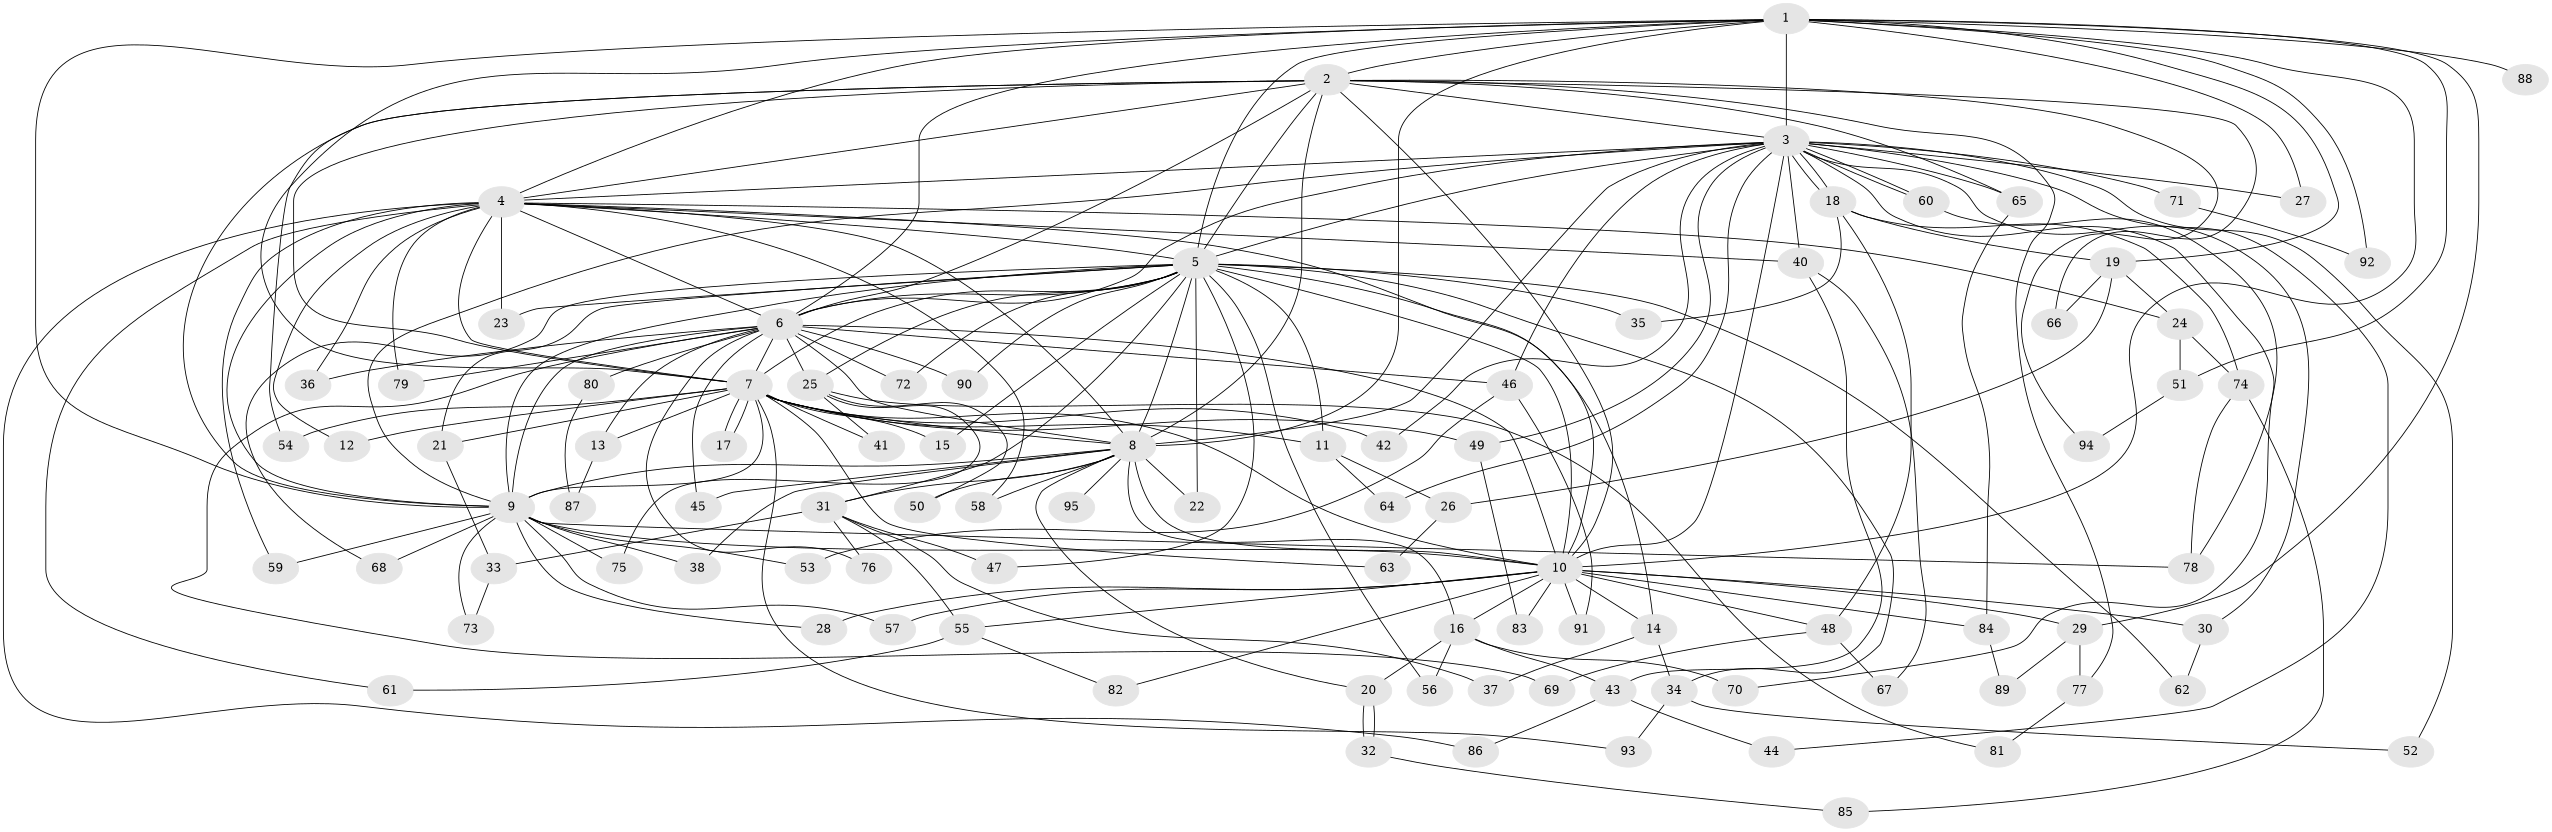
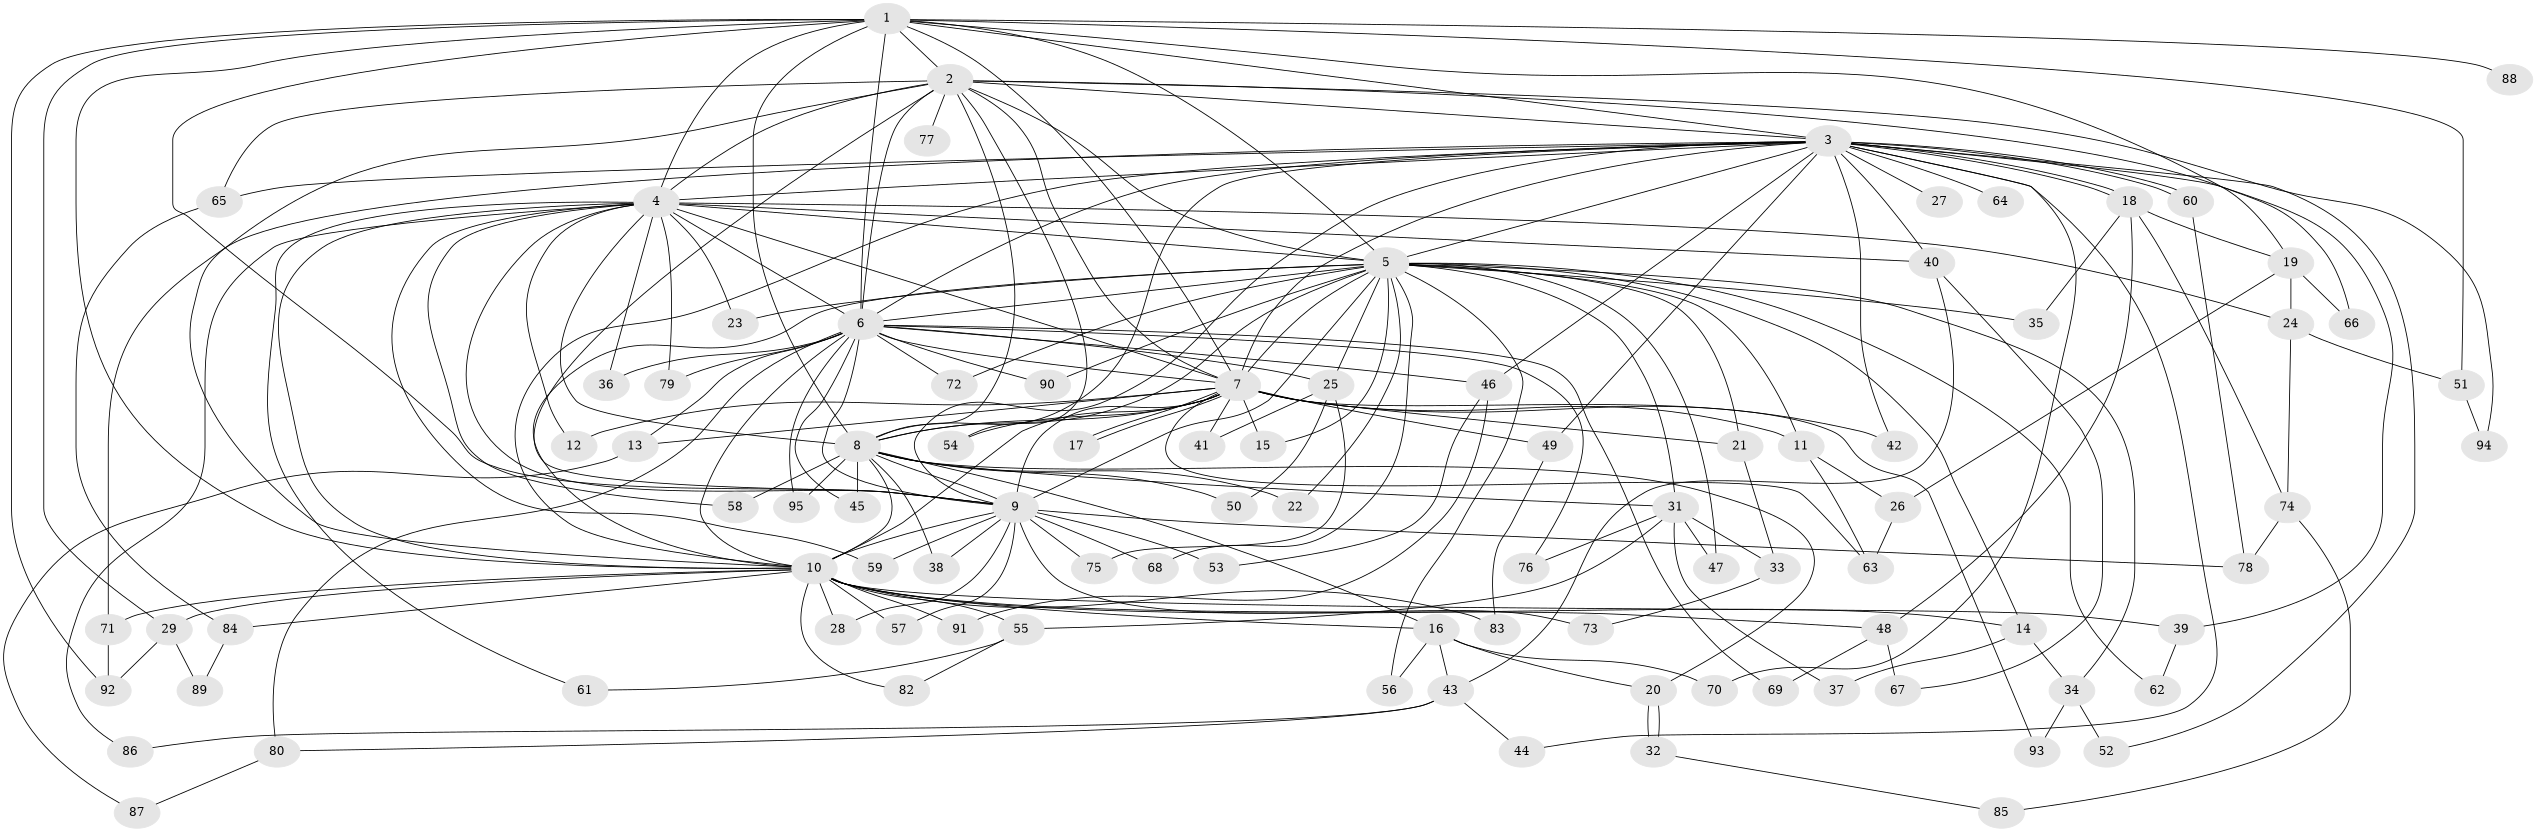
(2078, 62) -> none
none -> (1492, 195)
(916, 411) -> (800, 408)
(1355, 477) -> (1839, 506)
none -> (307, 592)
(2206, 630) -> (2181, 630)
(2080, 660) -> (139, 660)
none -> (868, 738)
(1998, 752) -> none
